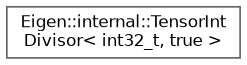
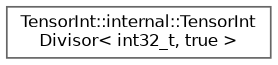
(123, 32) -> (139, 32)
